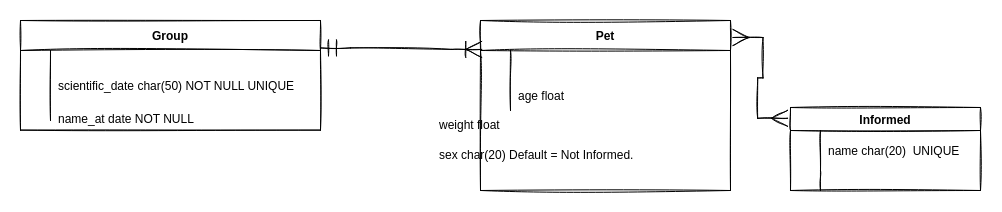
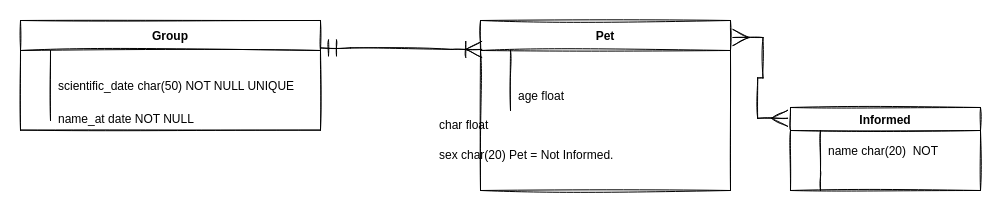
(475, 125) -> (469, 125)
(895, 151) -> (885, 151)
(549, 155) -> (537, 155)
